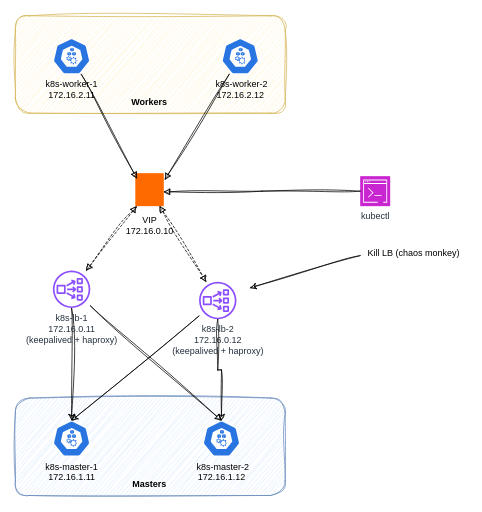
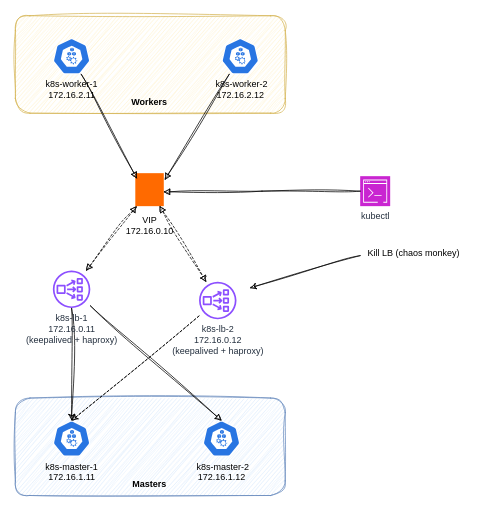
(151, 355) -> (151, 355)
(218, 360) -> none
